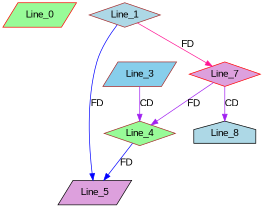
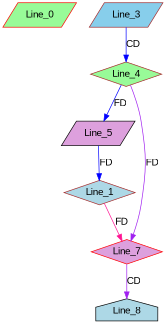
(91, 96) -> (99, 160)
(140, 100) -> (126, 41)
(185, 102) -> (145, 159)
